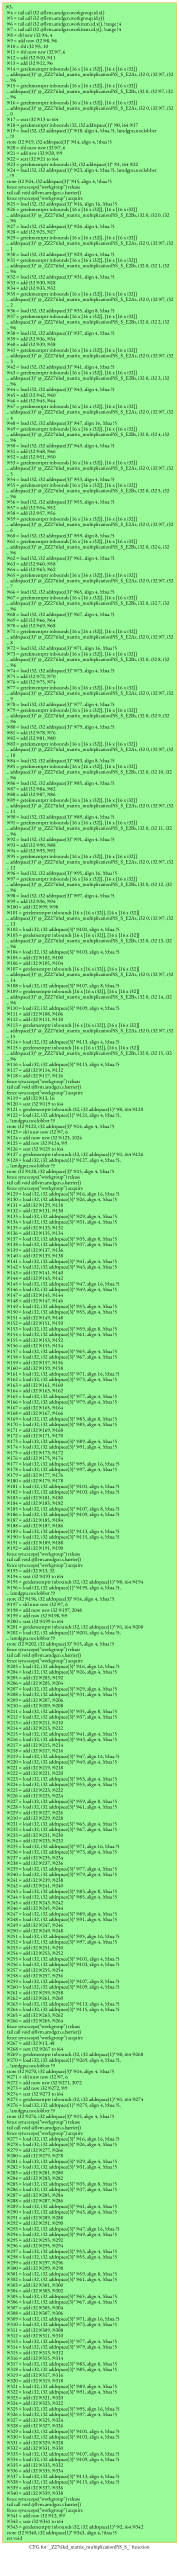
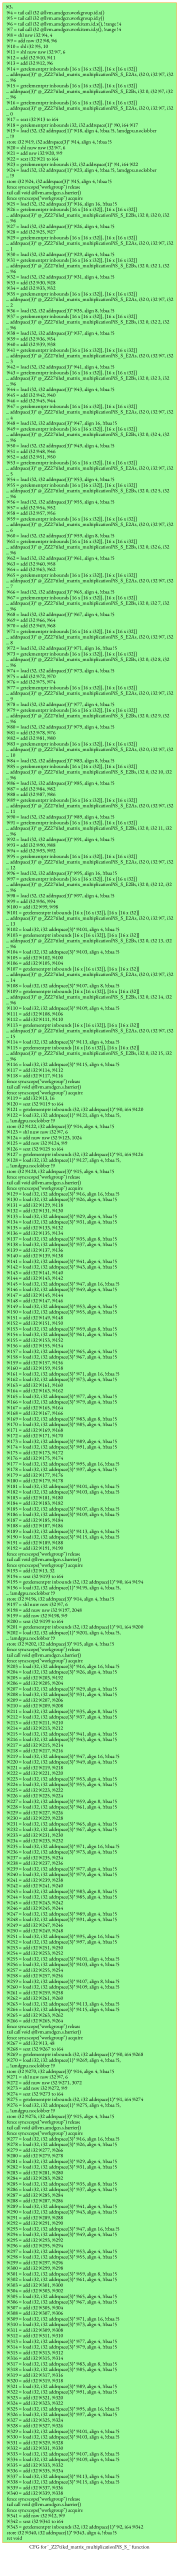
(34, 1818) -> (34, 1818)
